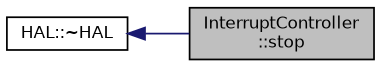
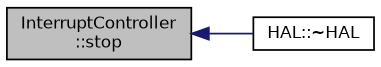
(167, 34) -> (231, 34)
